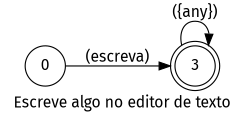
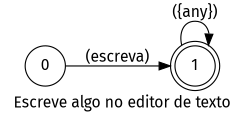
(195, 66) -> (195, 66)
